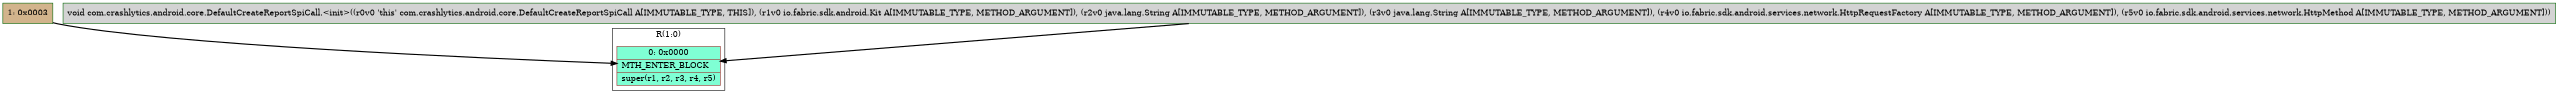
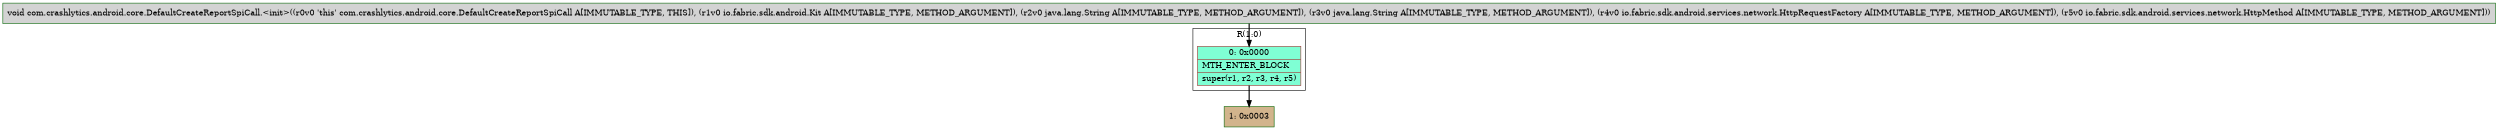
(331, 50) -> (1249, 94)
